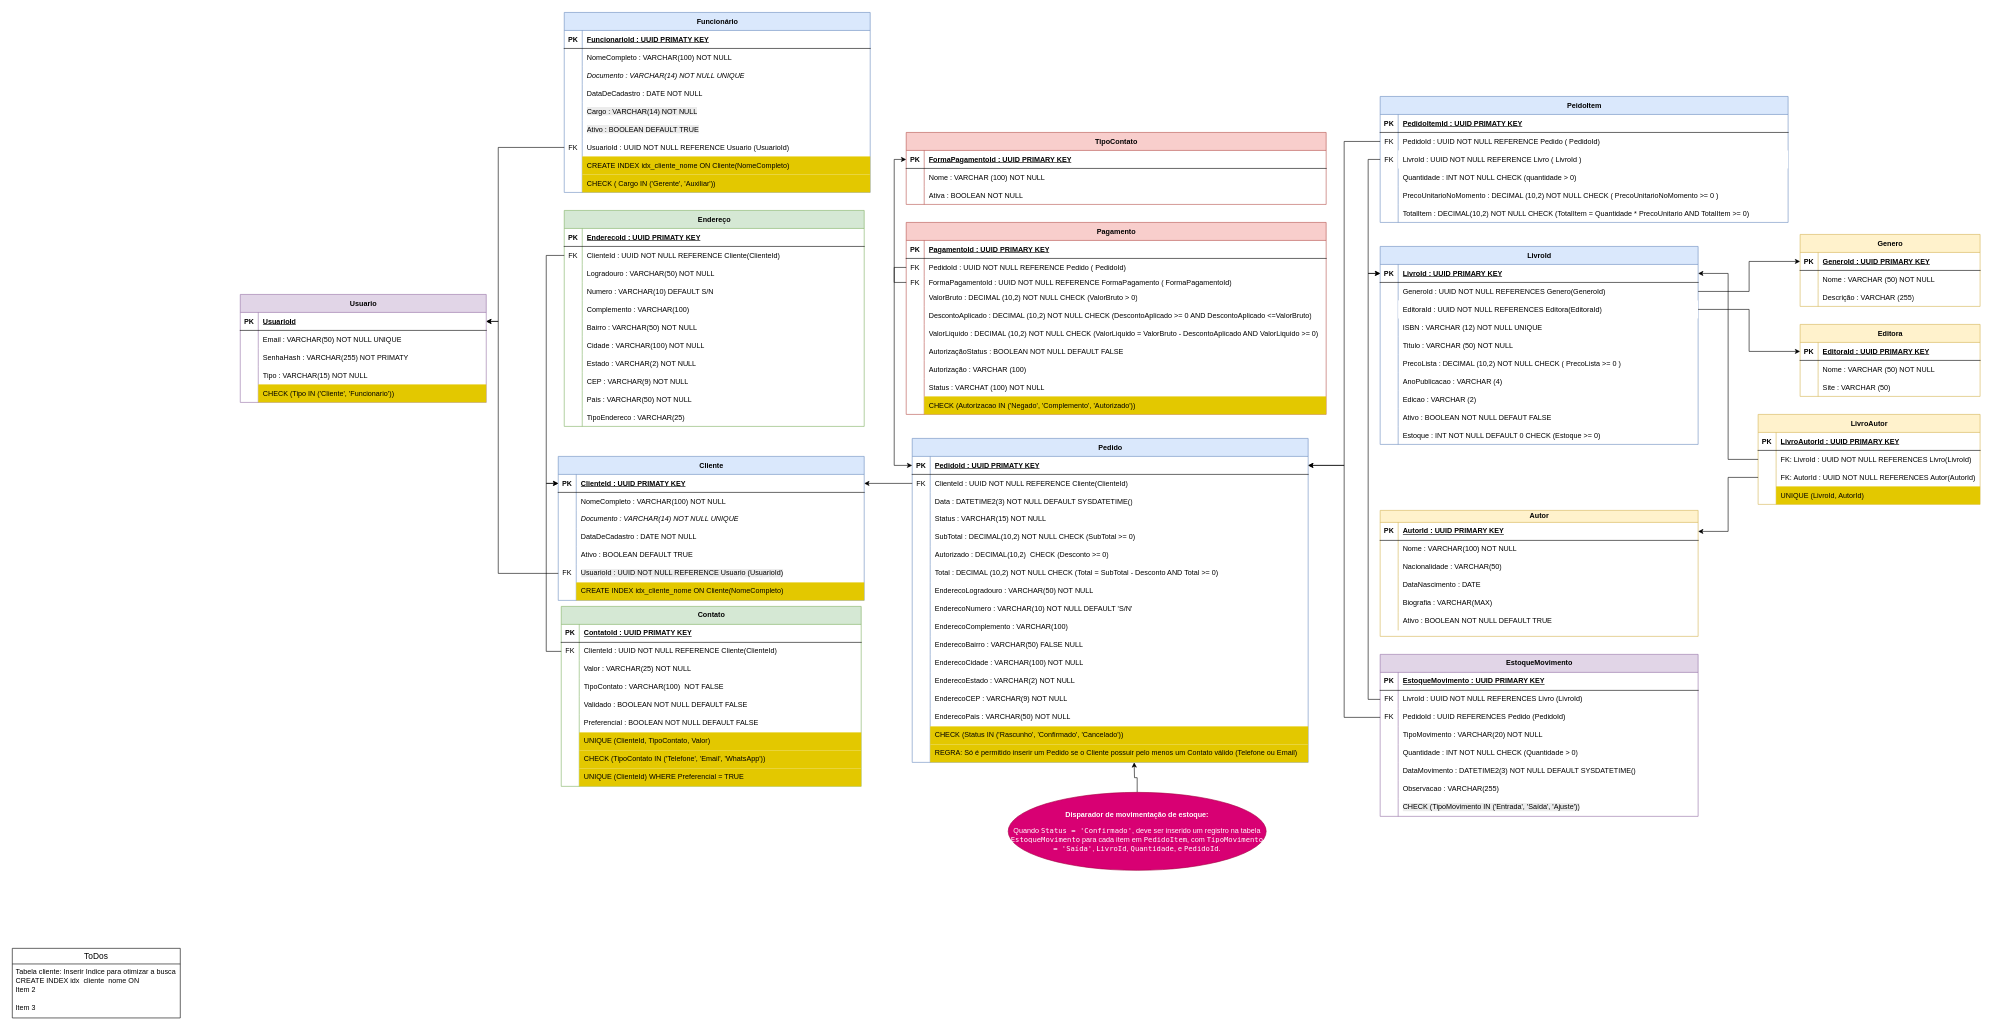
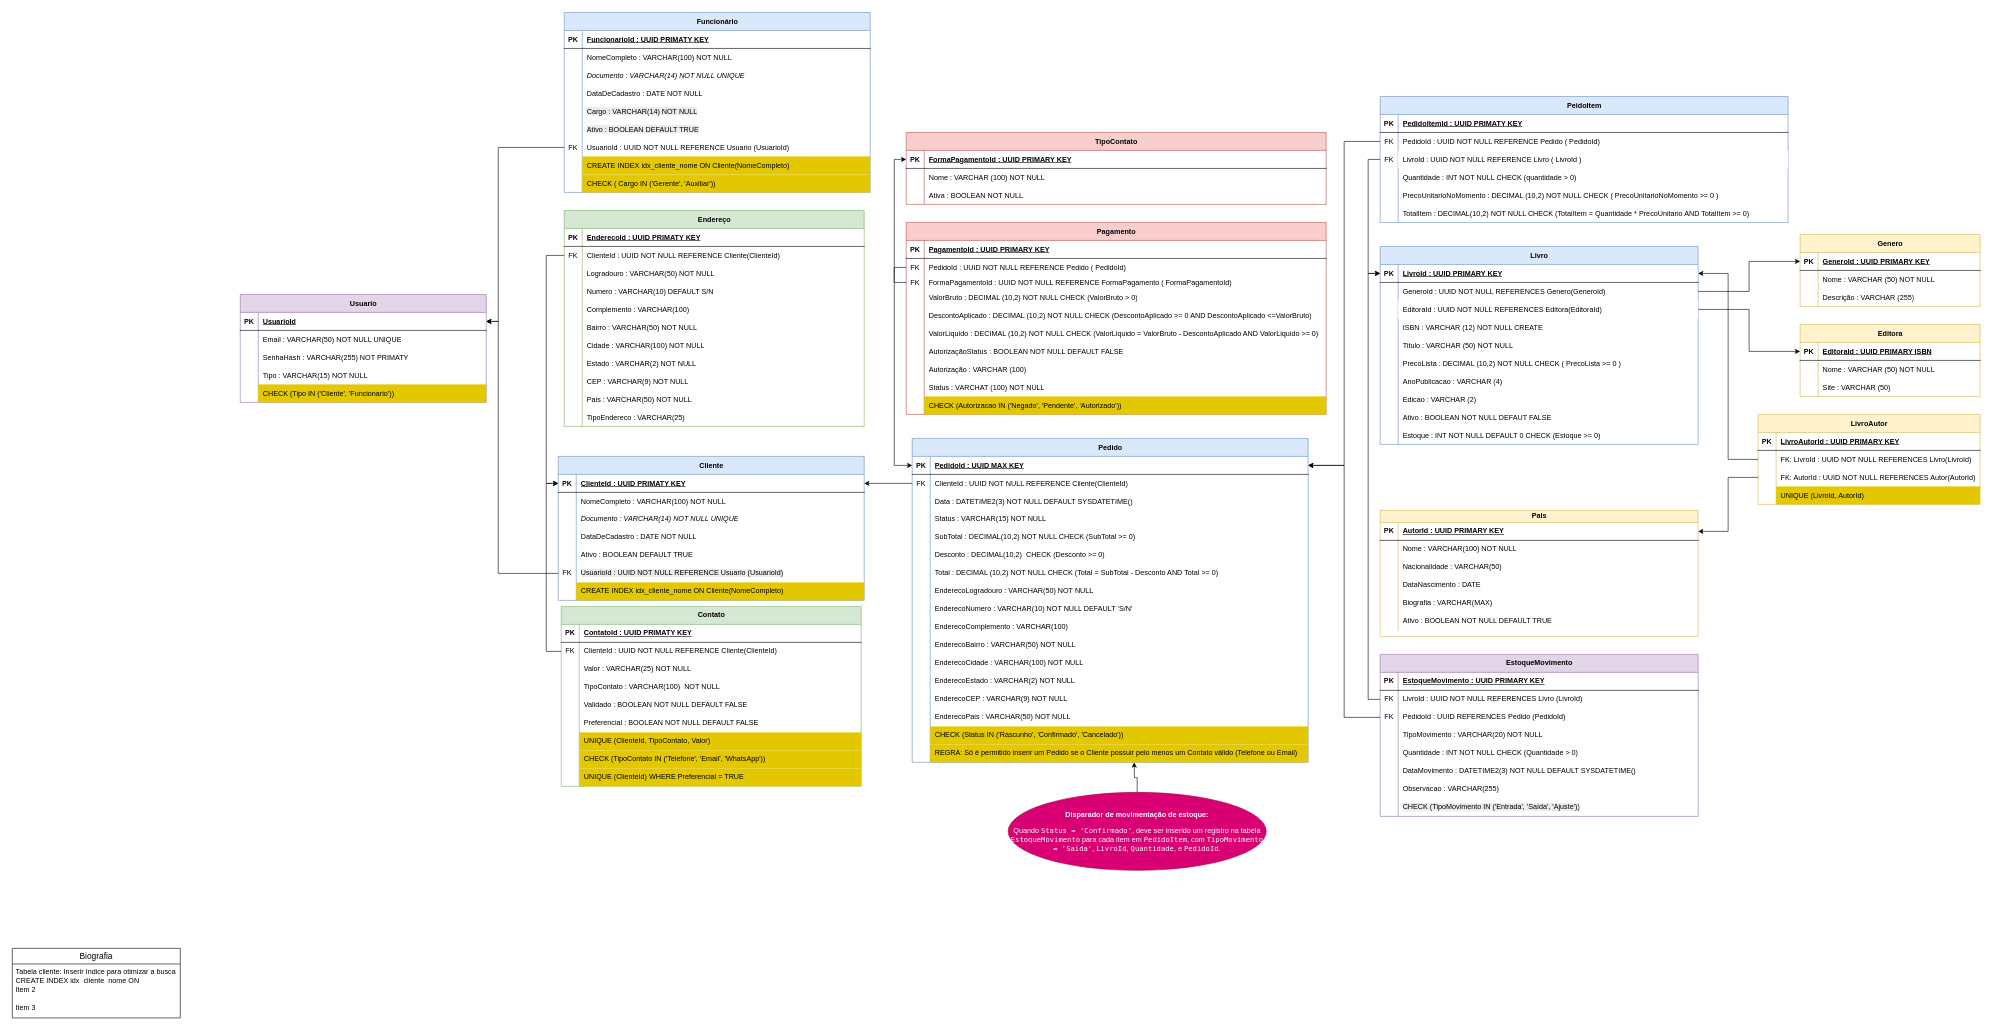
(1540, 255) -> (1540, 255)
(1467, 327) -> (1467, 327)
(1874, 351) -> (1876, 351)
(1039, 405) -> (1034, 405)
(984, 465) -> (976, 465)
(1540, 516) -> (1540, 516)
(1025, 555) -> (1022, 555)
(1008, 645) -> (1004, 645)
(653, 687) -> (651, 687)
(96, 957) -> (96, 957)
